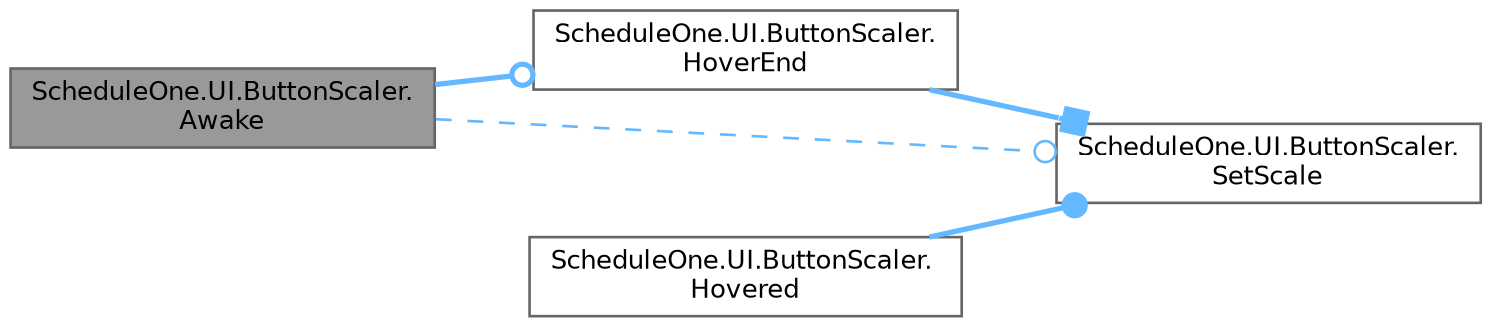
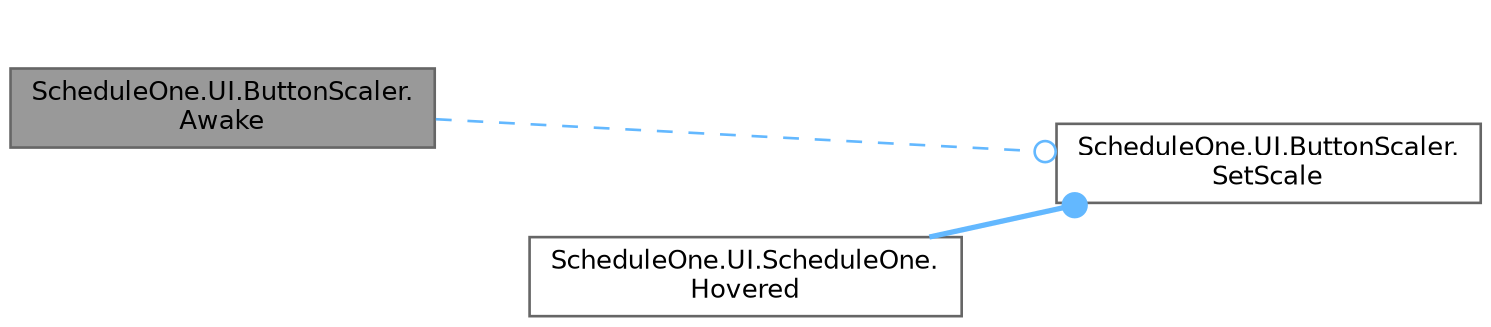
(746, 50) -> none
(746, 277) -> (746, 277)
